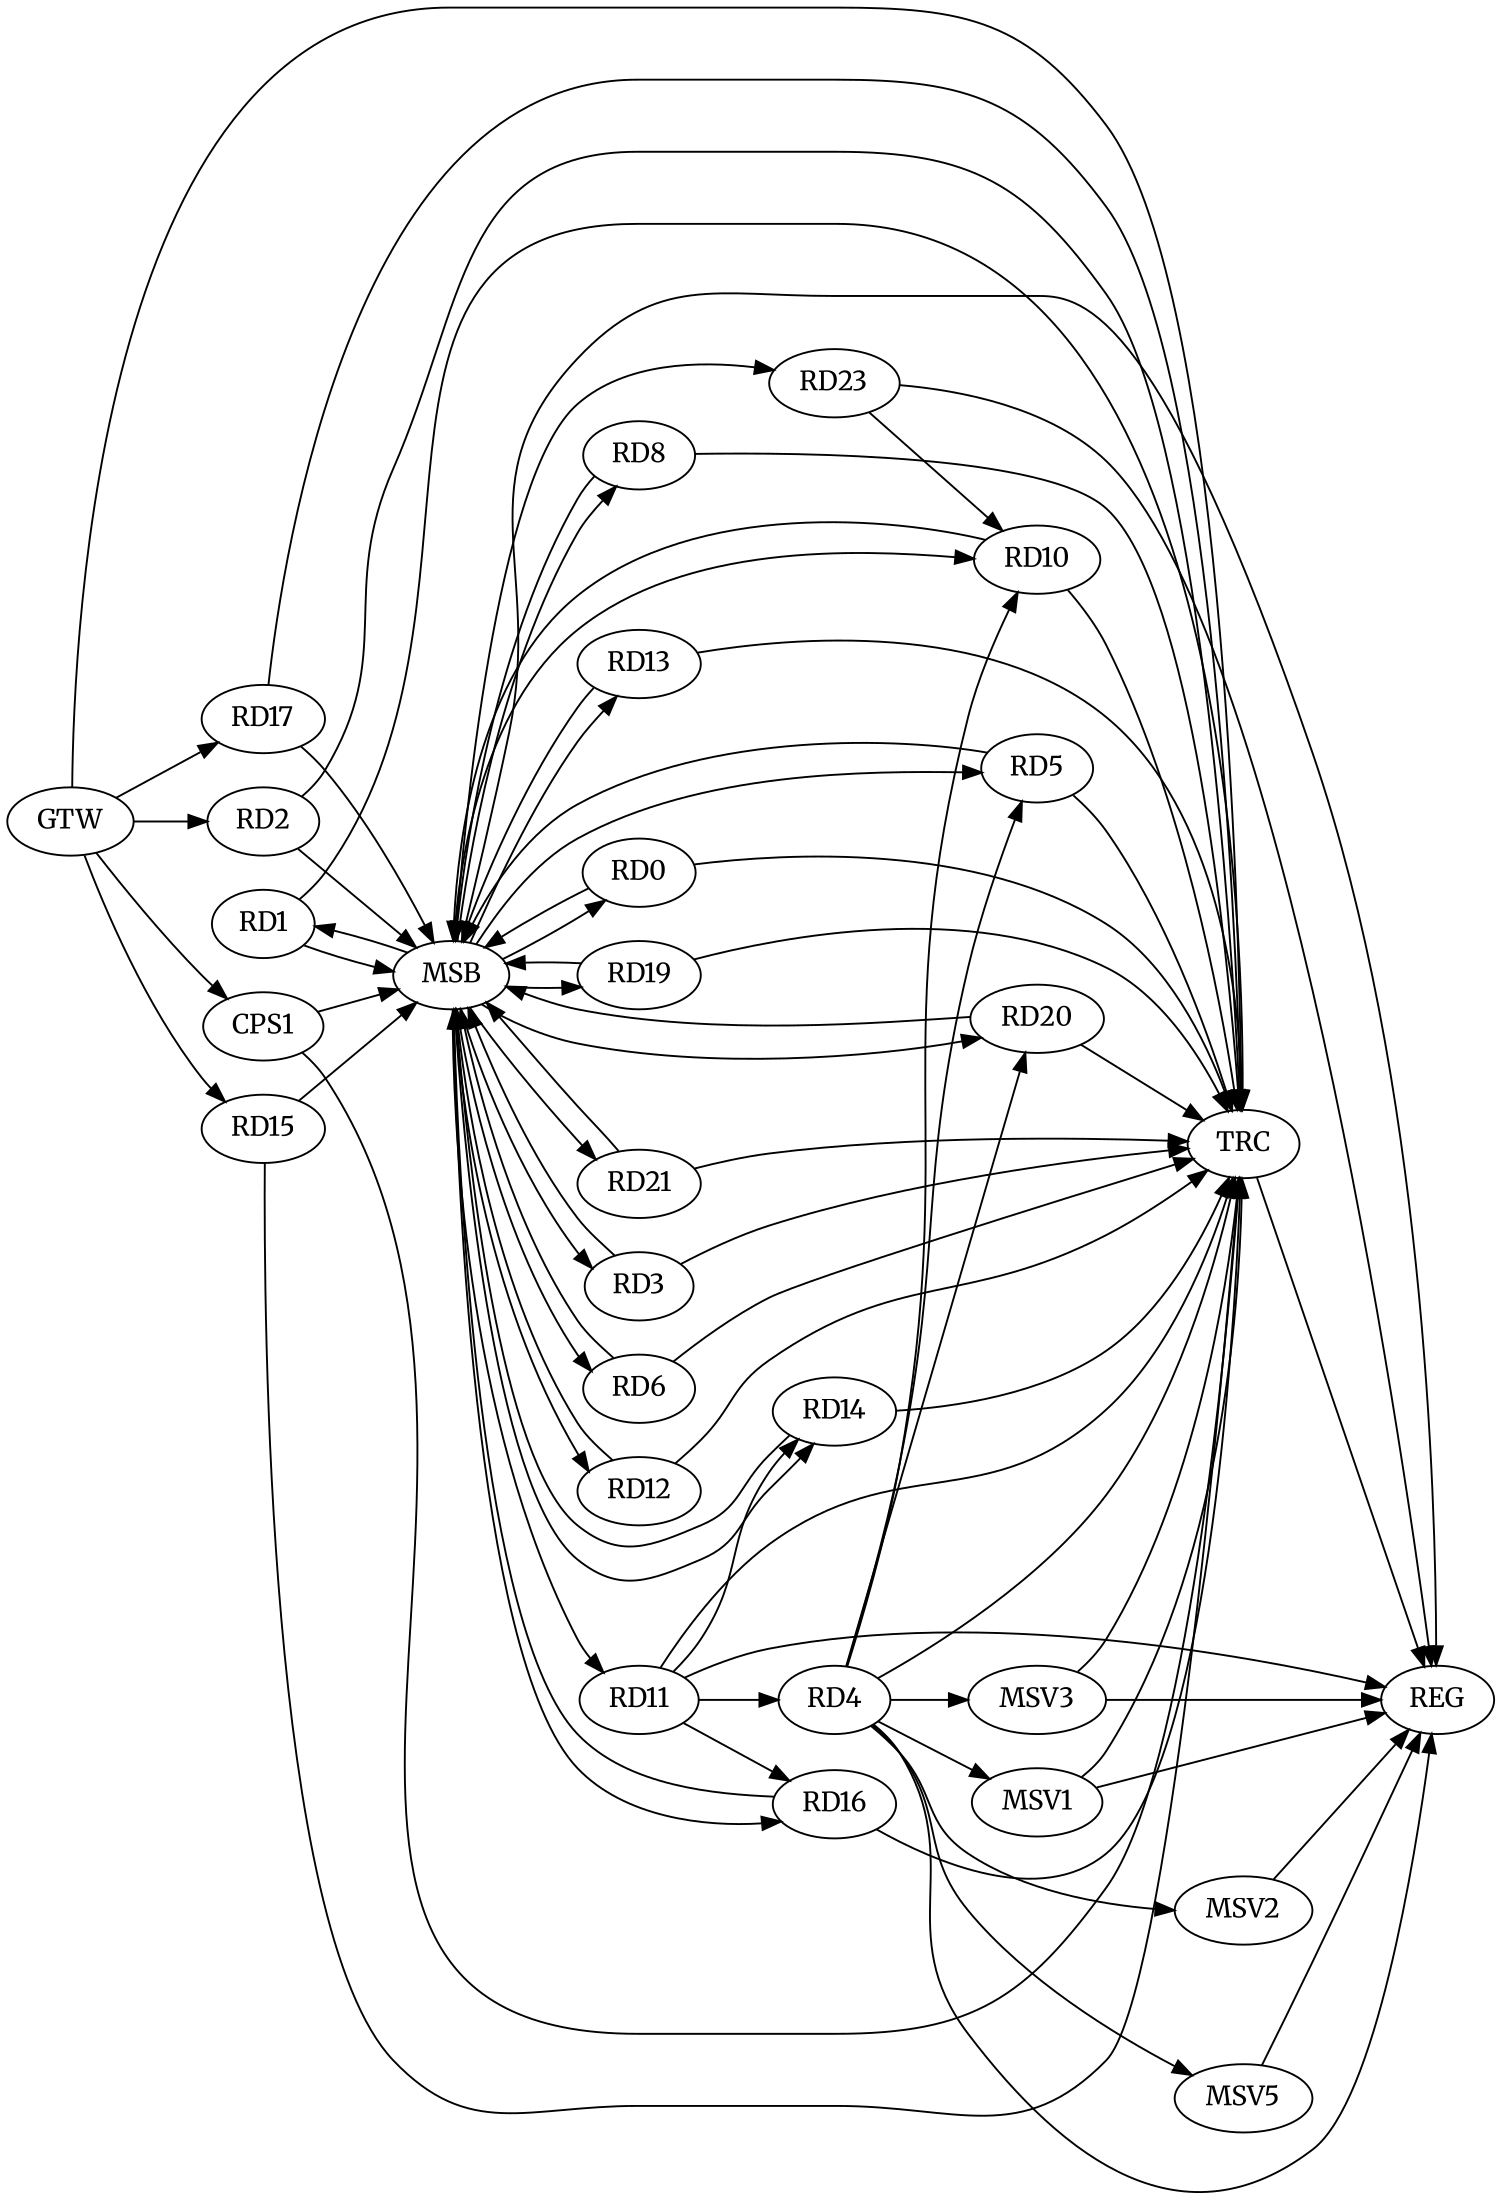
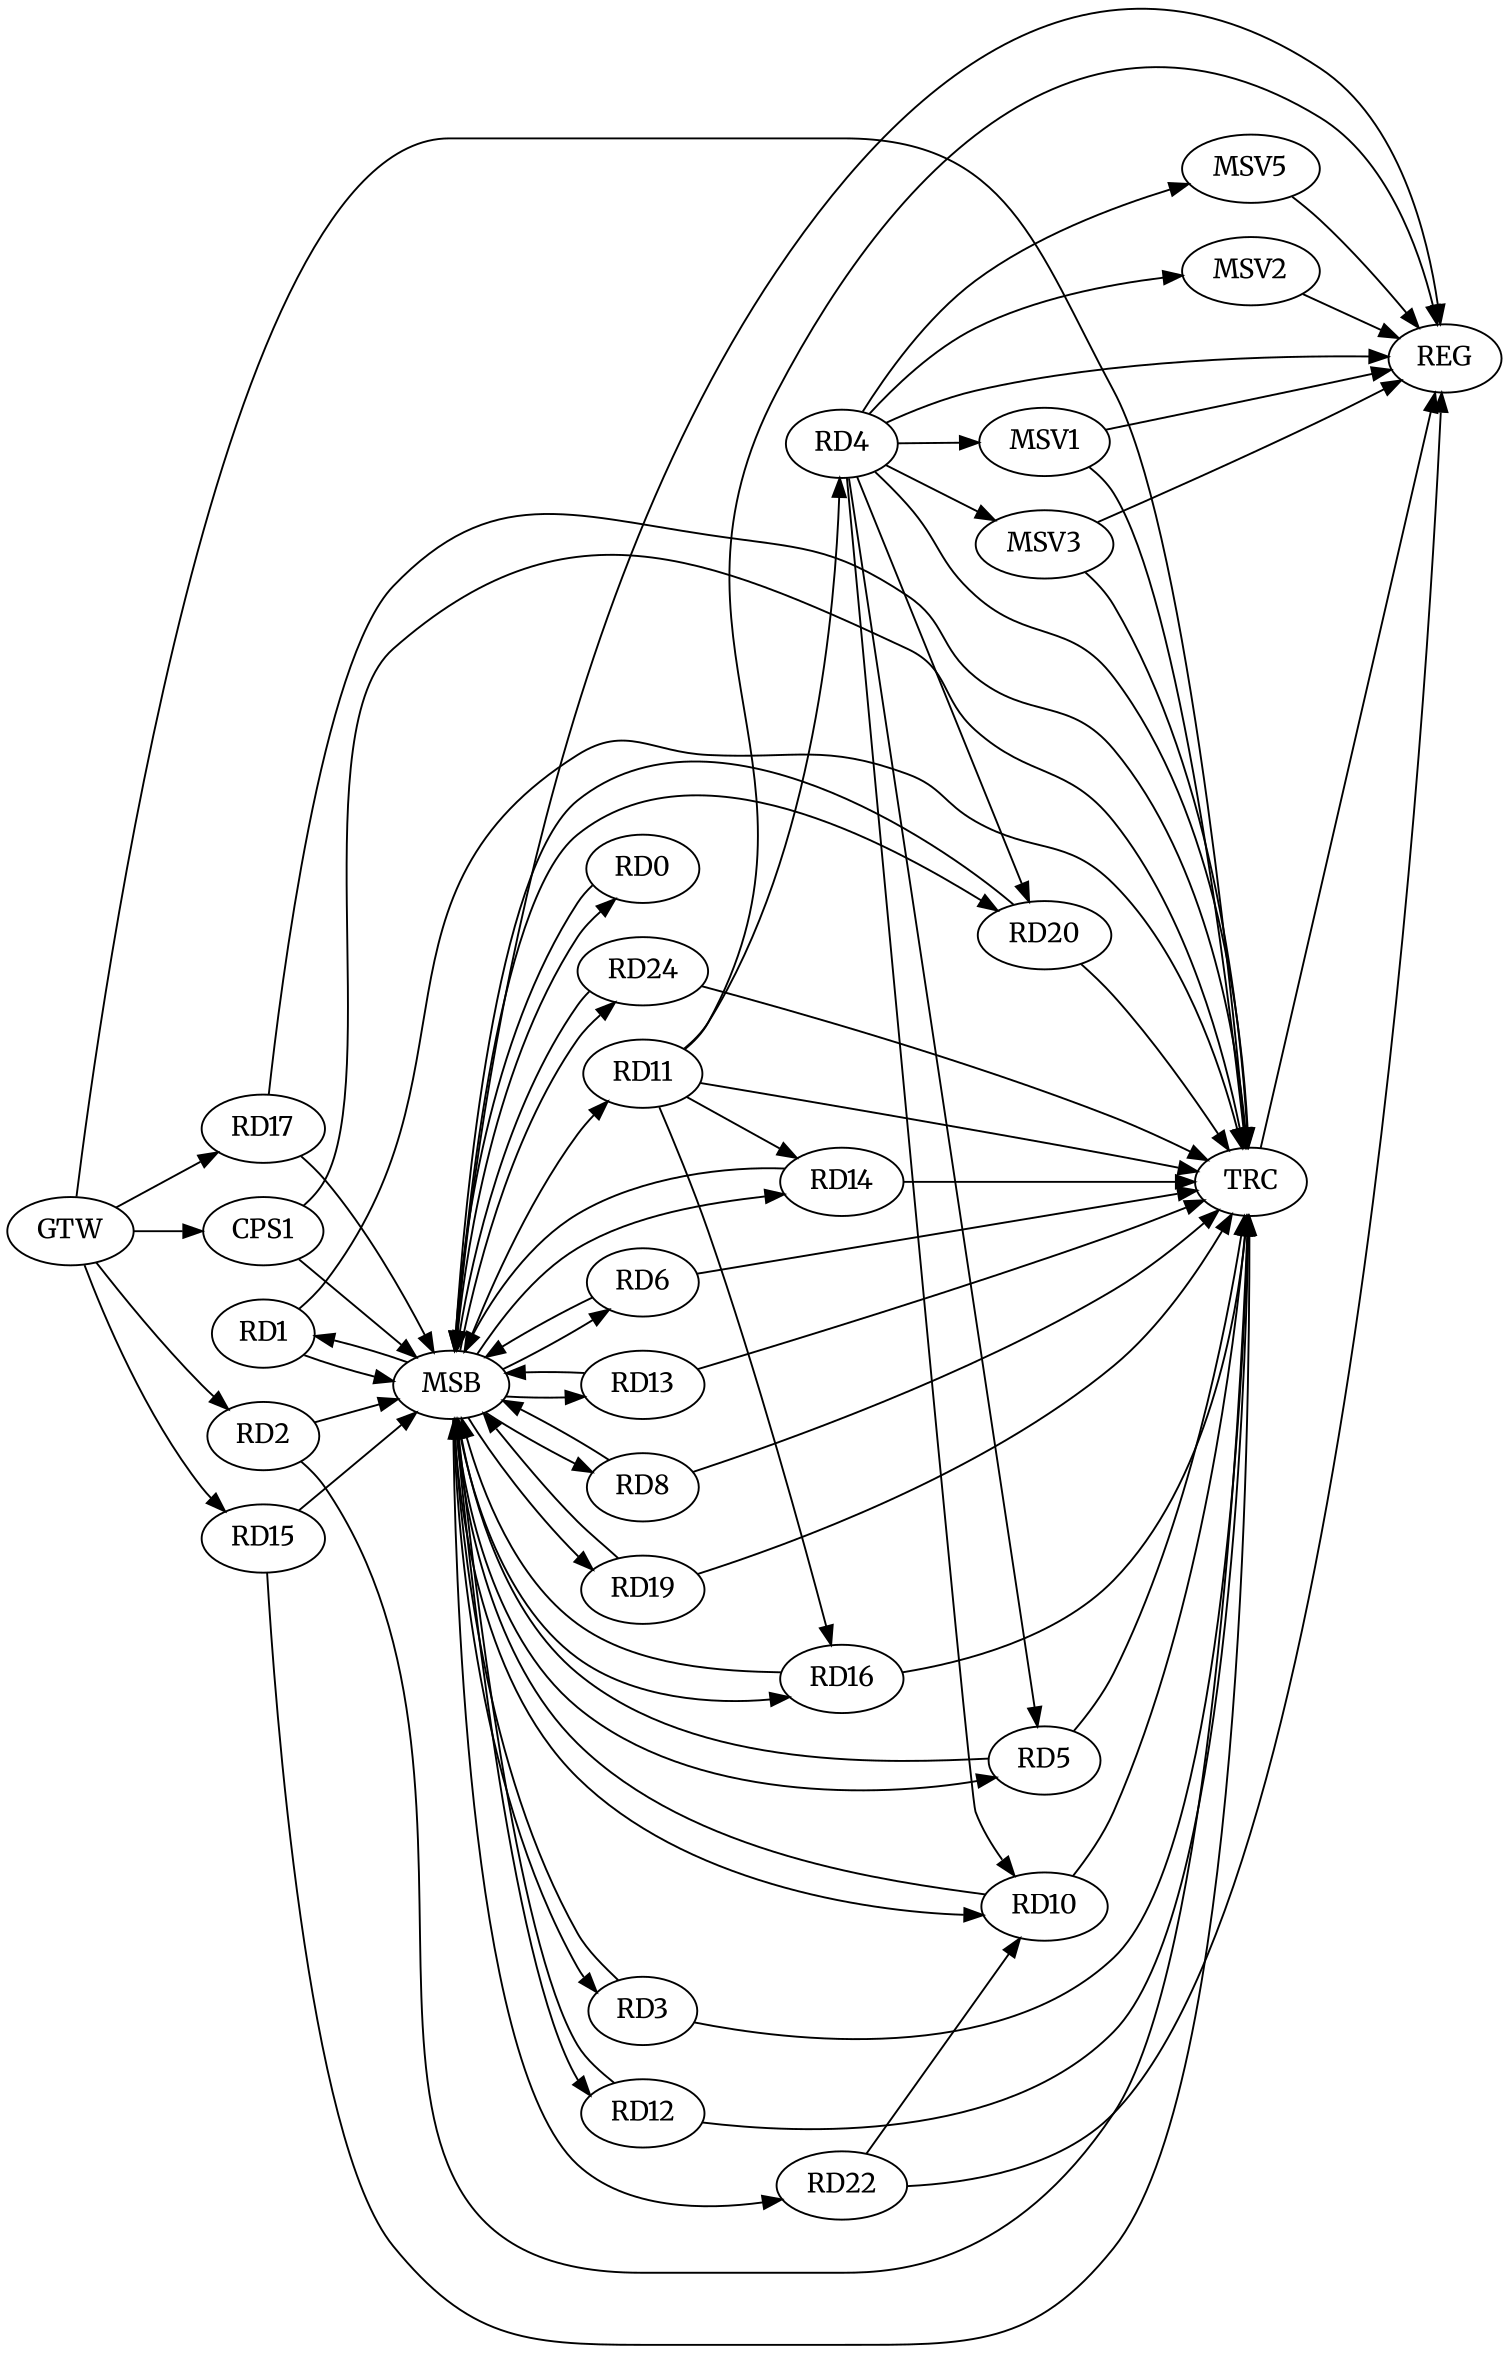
(834, 383) -> (842, 2185)
(1008, 881) -> none
(639, 1184) -> (643, 971)
